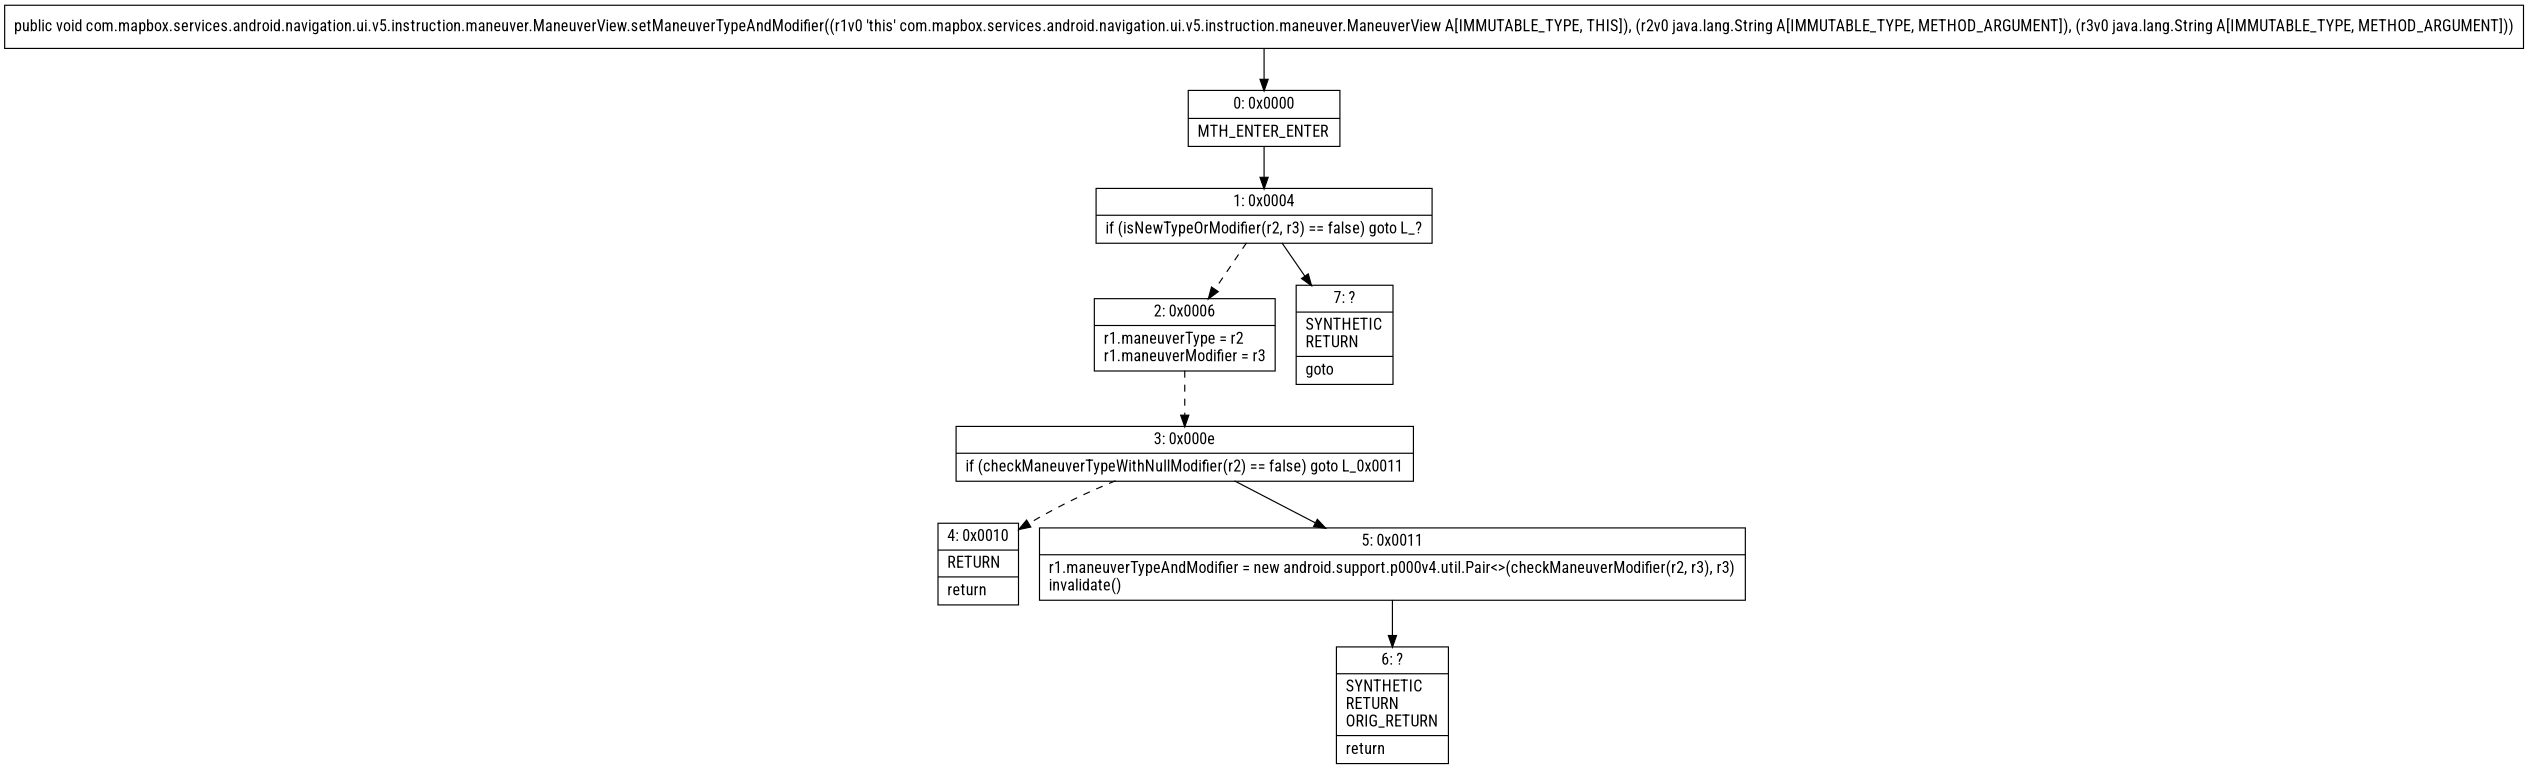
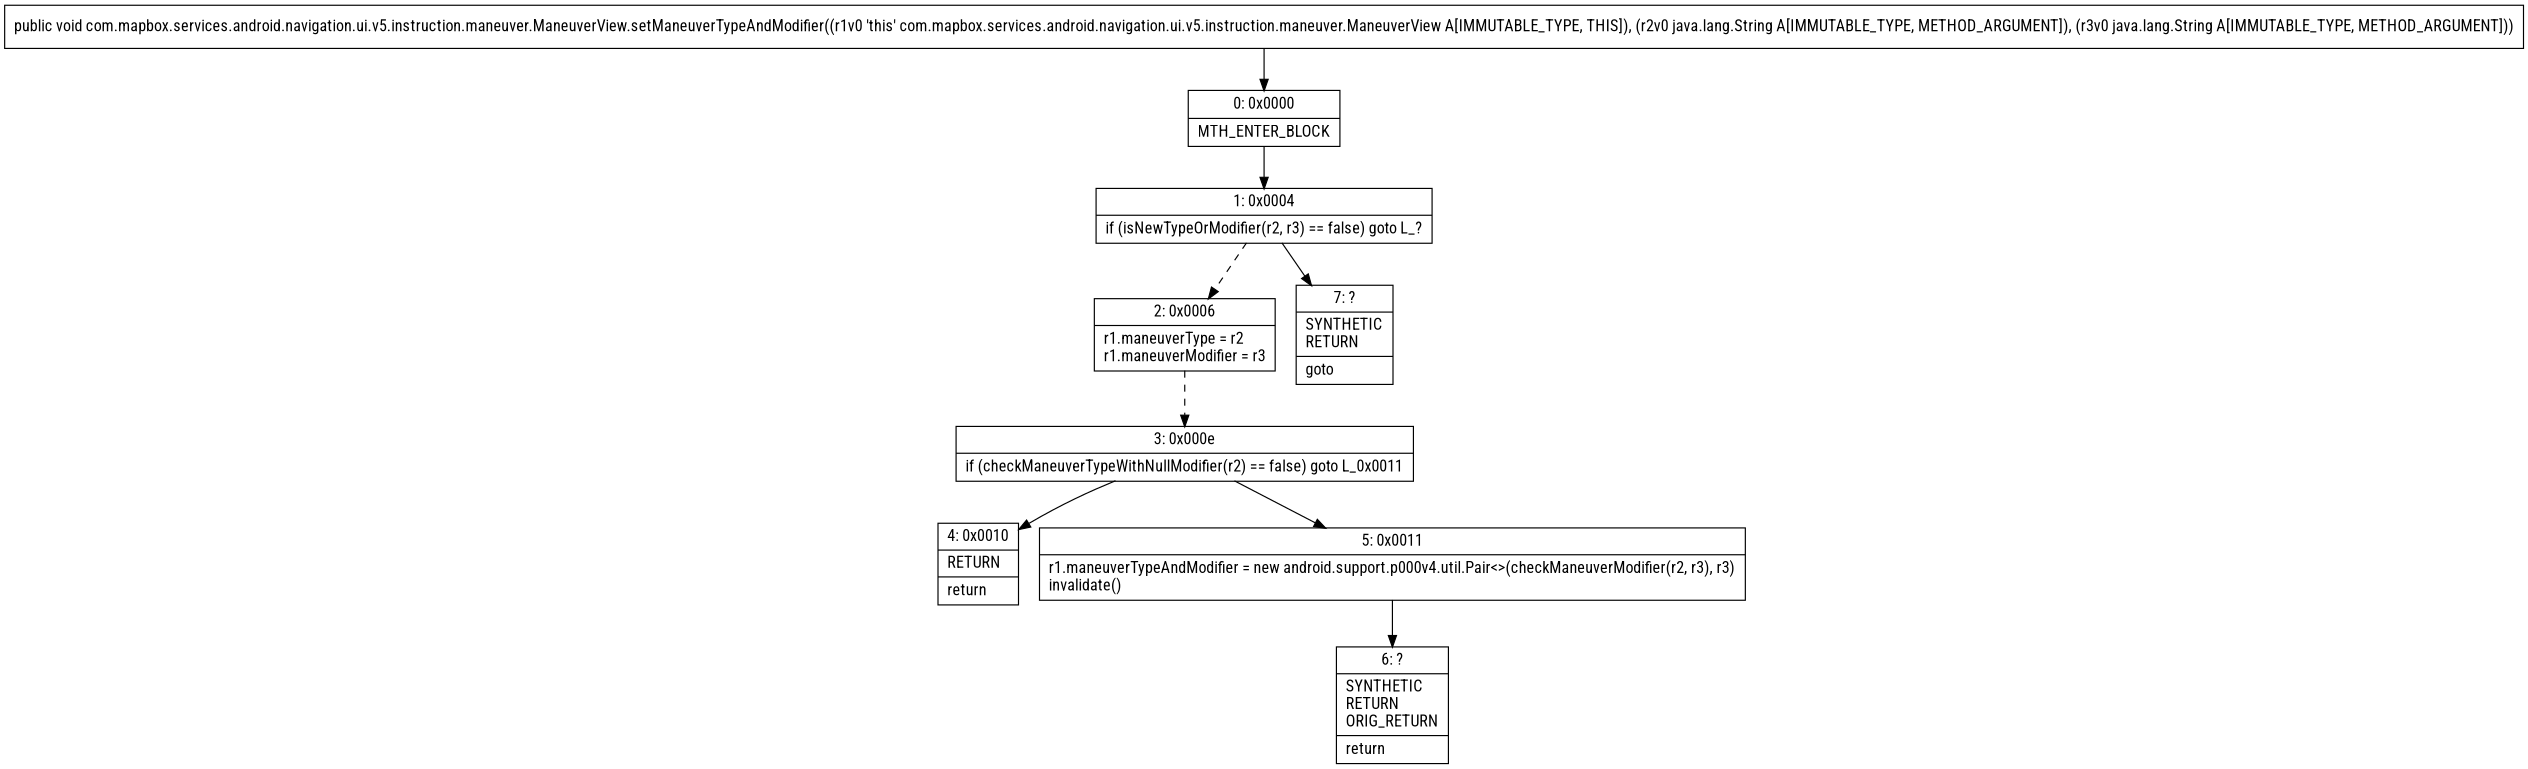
(1264, 132) -> (1264, 132)
(1071, 501) -> (1071, 501)
